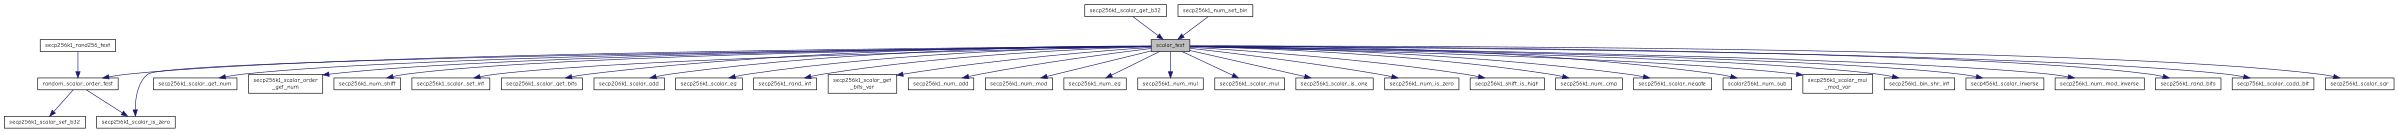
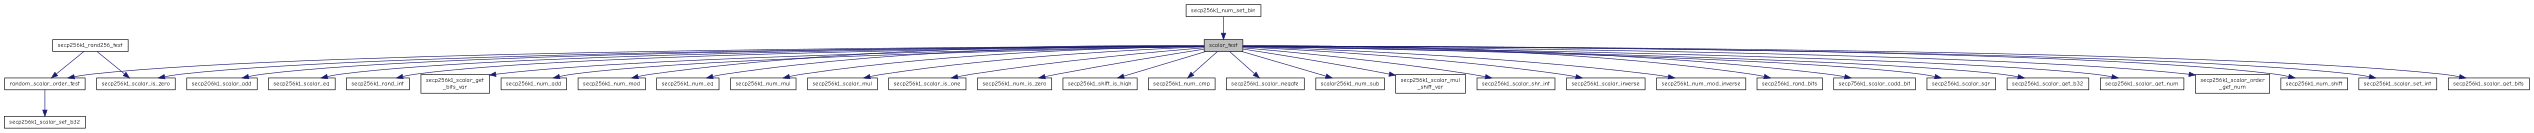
(1145, 26) -> (1631, 55)
(1838, 84) -> (1431, 84)
(1919, 84) -> (1516, 84)
(2005, 84) -> (1606, 84)
(104, 101) -> (111, 63)
